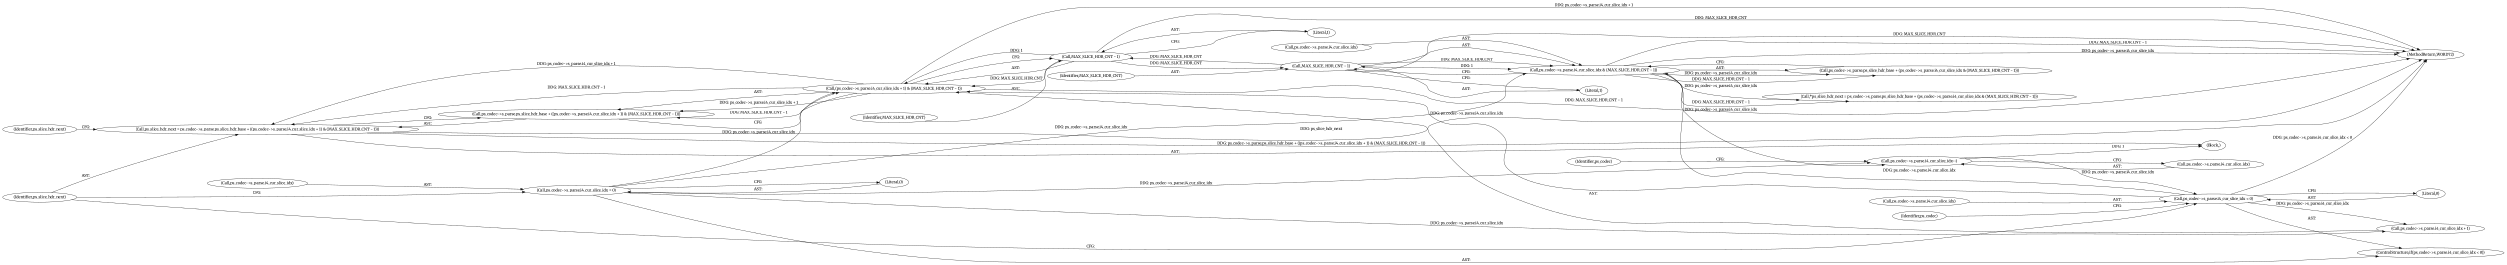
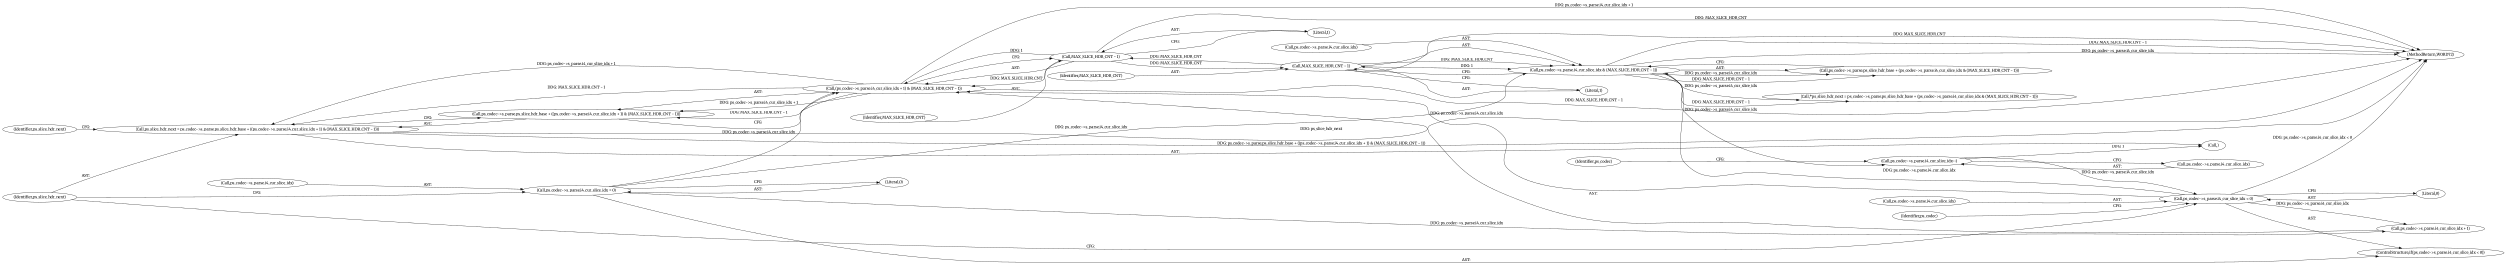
(2214, 146) -> (2214, 146)
(1248, 184) -> none
